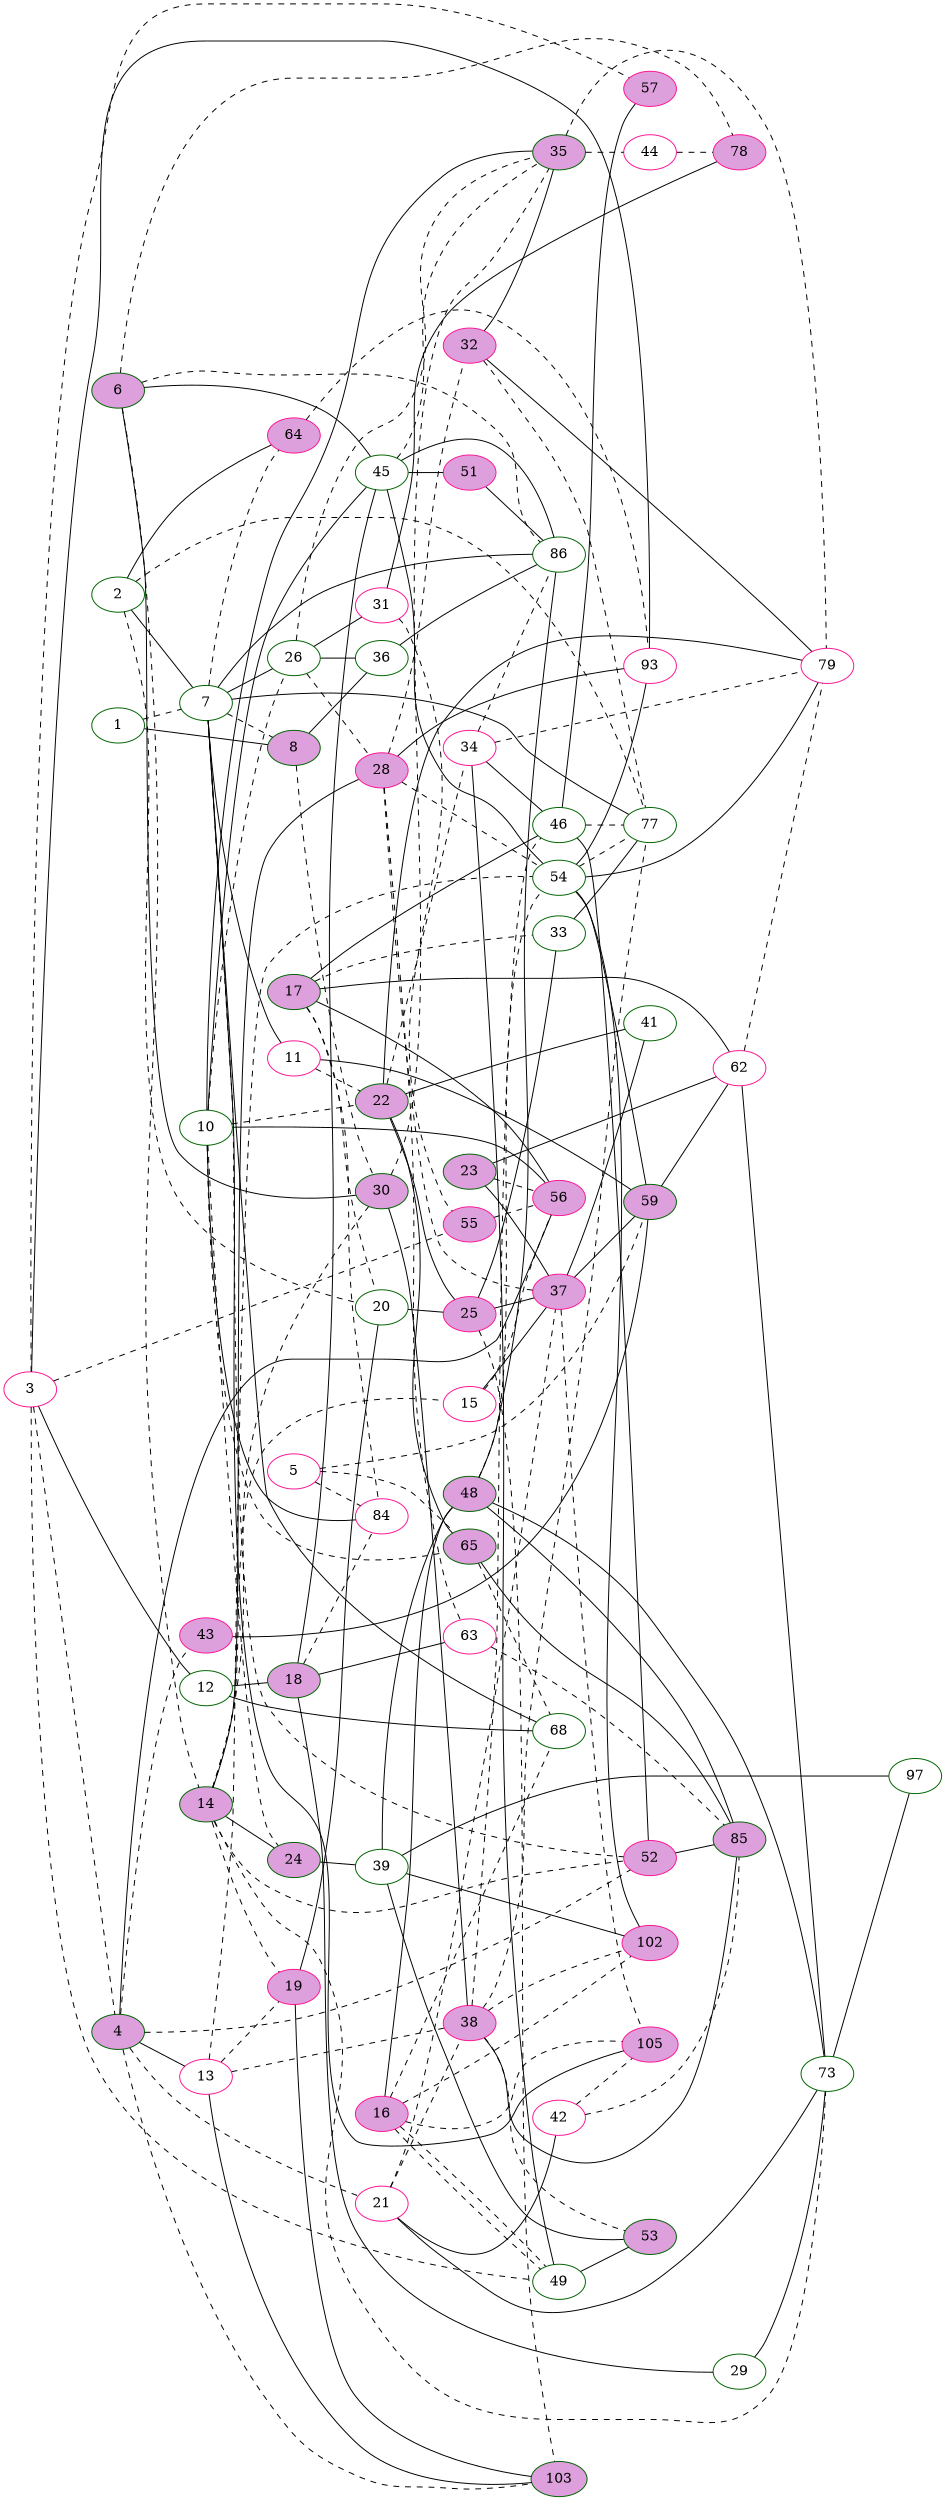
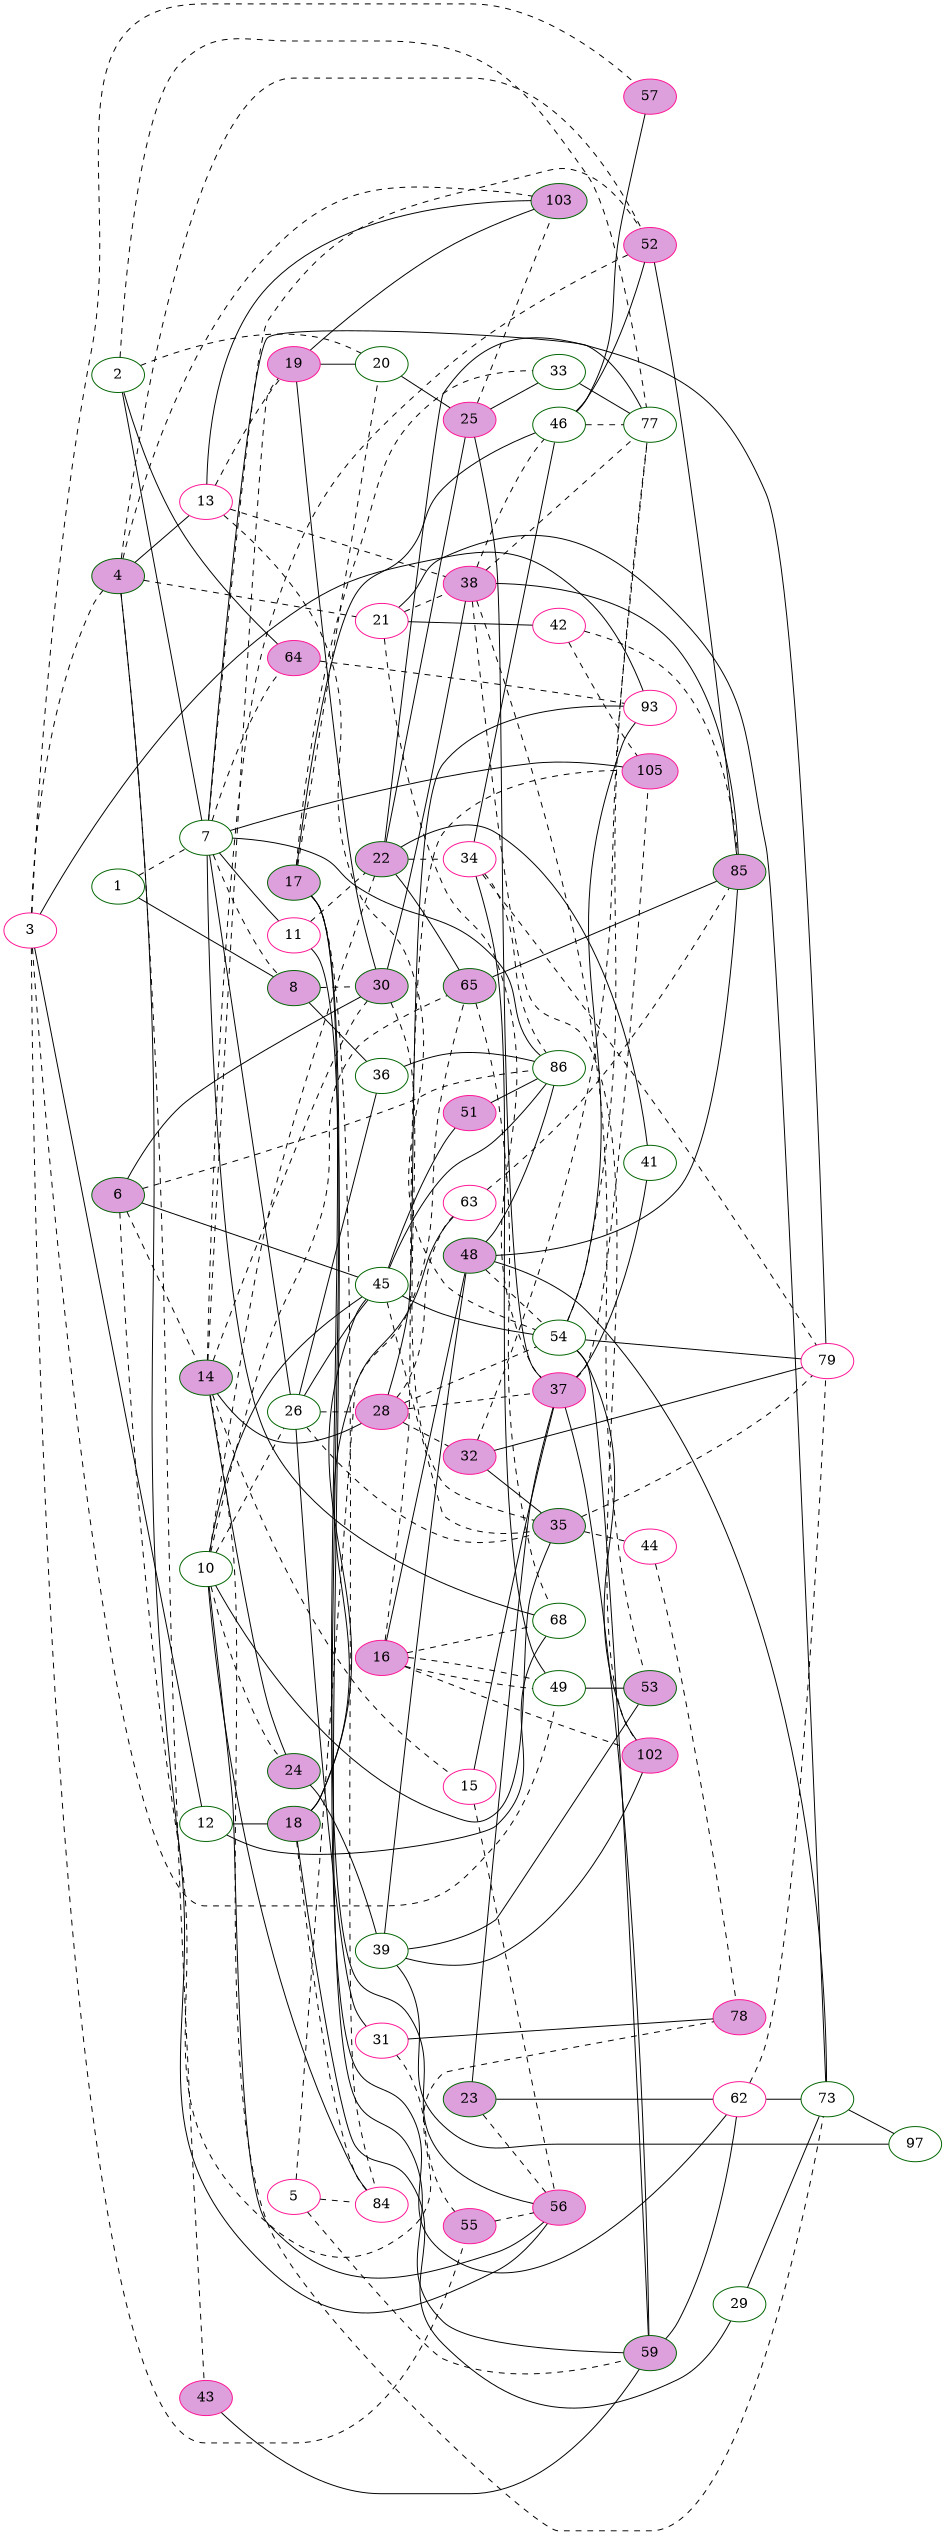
none -> (331, 706)
none -> (328, 1357)
